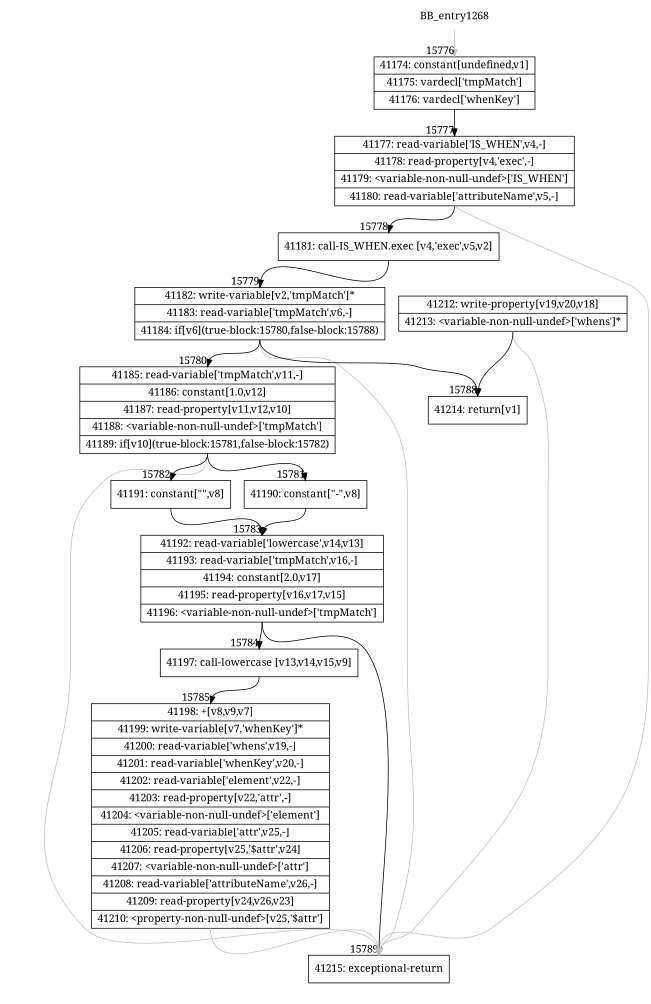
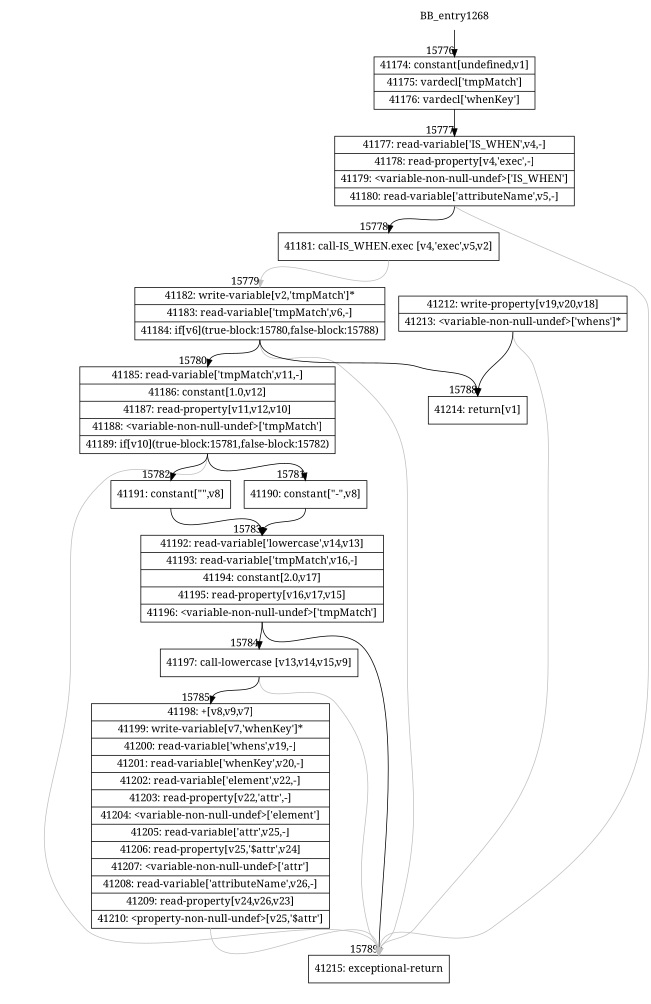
(455, 40) -> (455, 40)
(328, 275) -> (328, 275)
none -> (367, 778)
